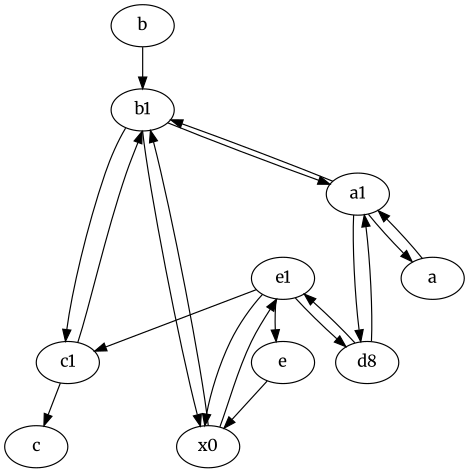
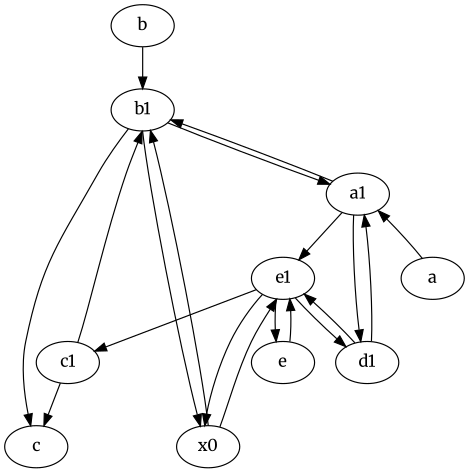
(89, 227) -> (49, 263)
(385, 234) -> (324, 232)
(367, 363) -> (367, 363)
(250, 400) -> (291, 326)
